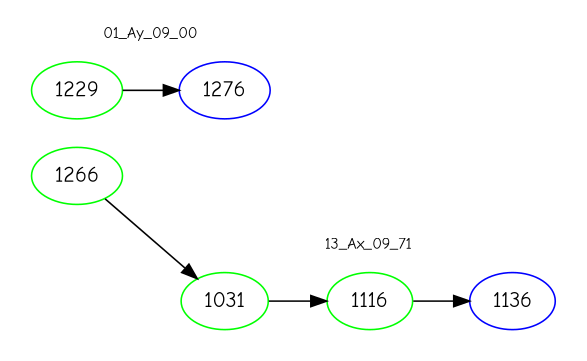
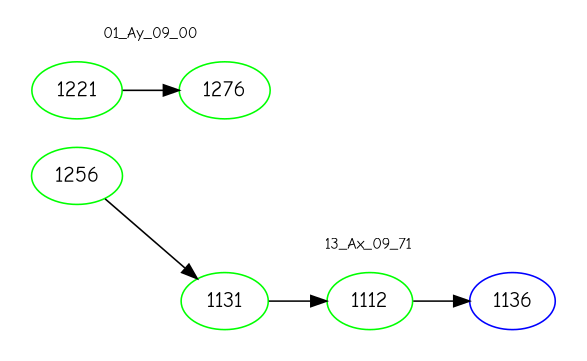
(77, 90) -> (77, 90)
(225, 90) -> (225, 90)
(77, 176) -> (77, 176)
(225, 301) -> (225, 301)
(370, 301) -> (370, 301)
